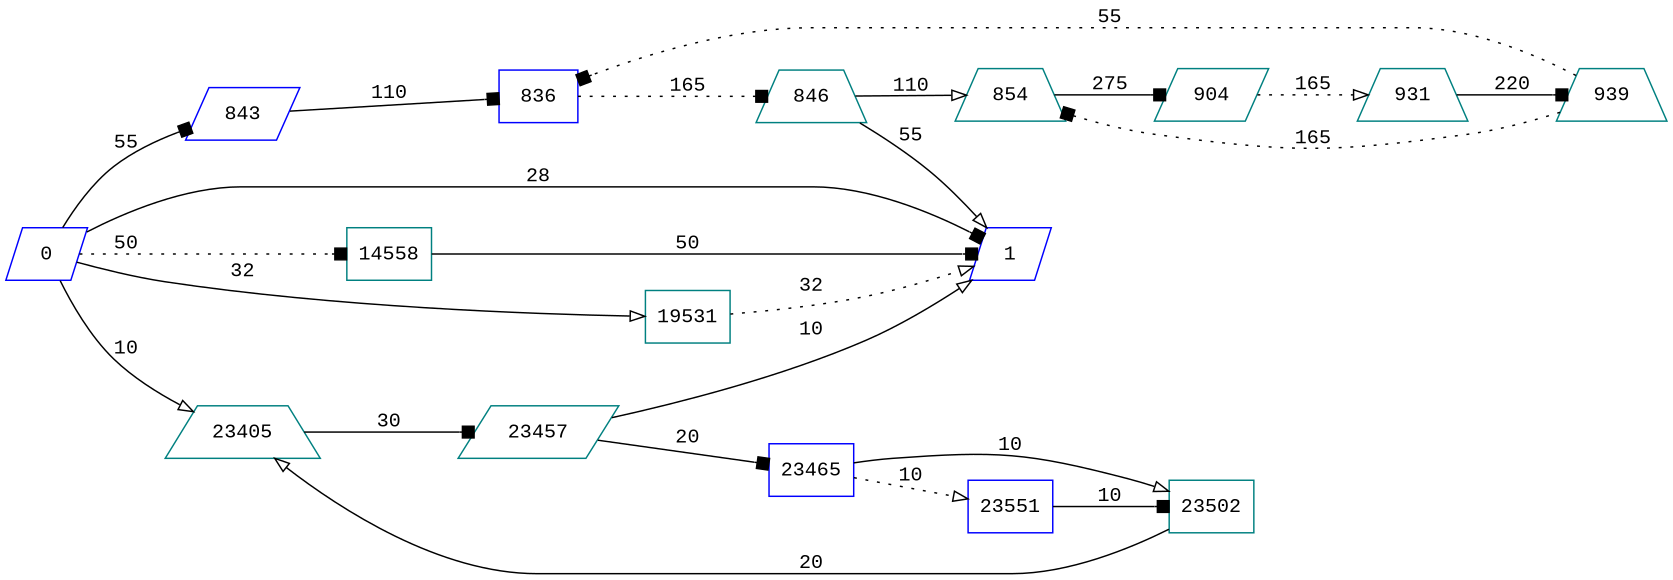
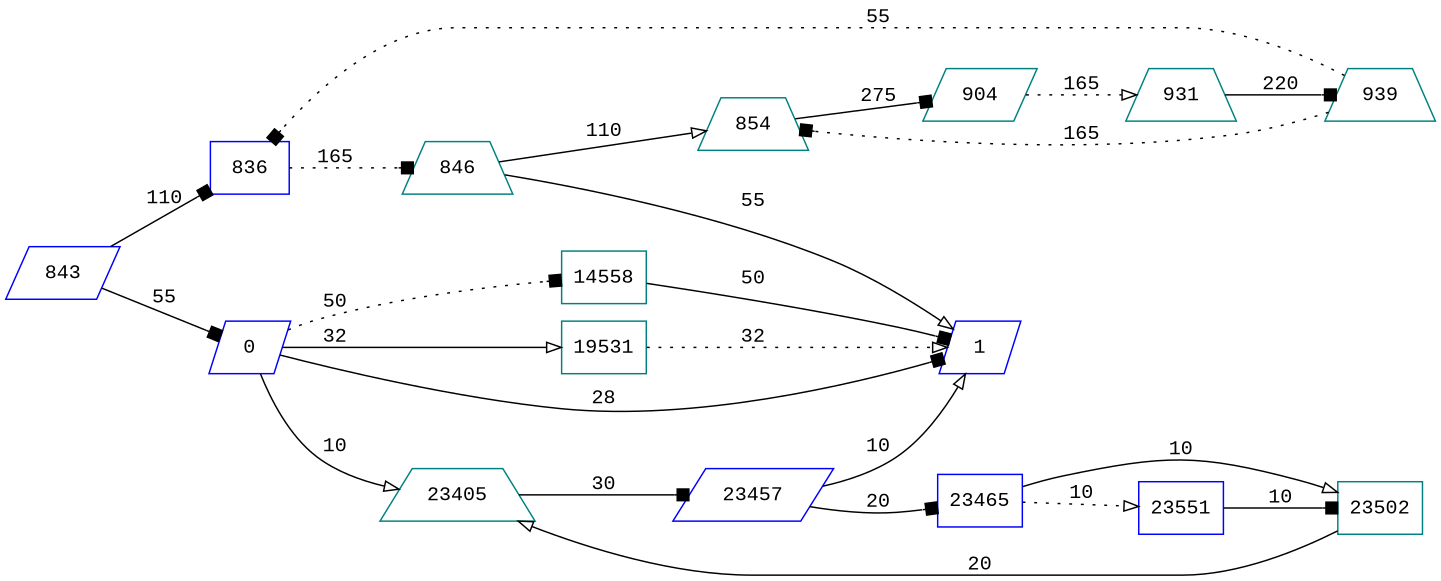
(111, 169) -> (154, 309)
(538, 432) -> (753, 495)
